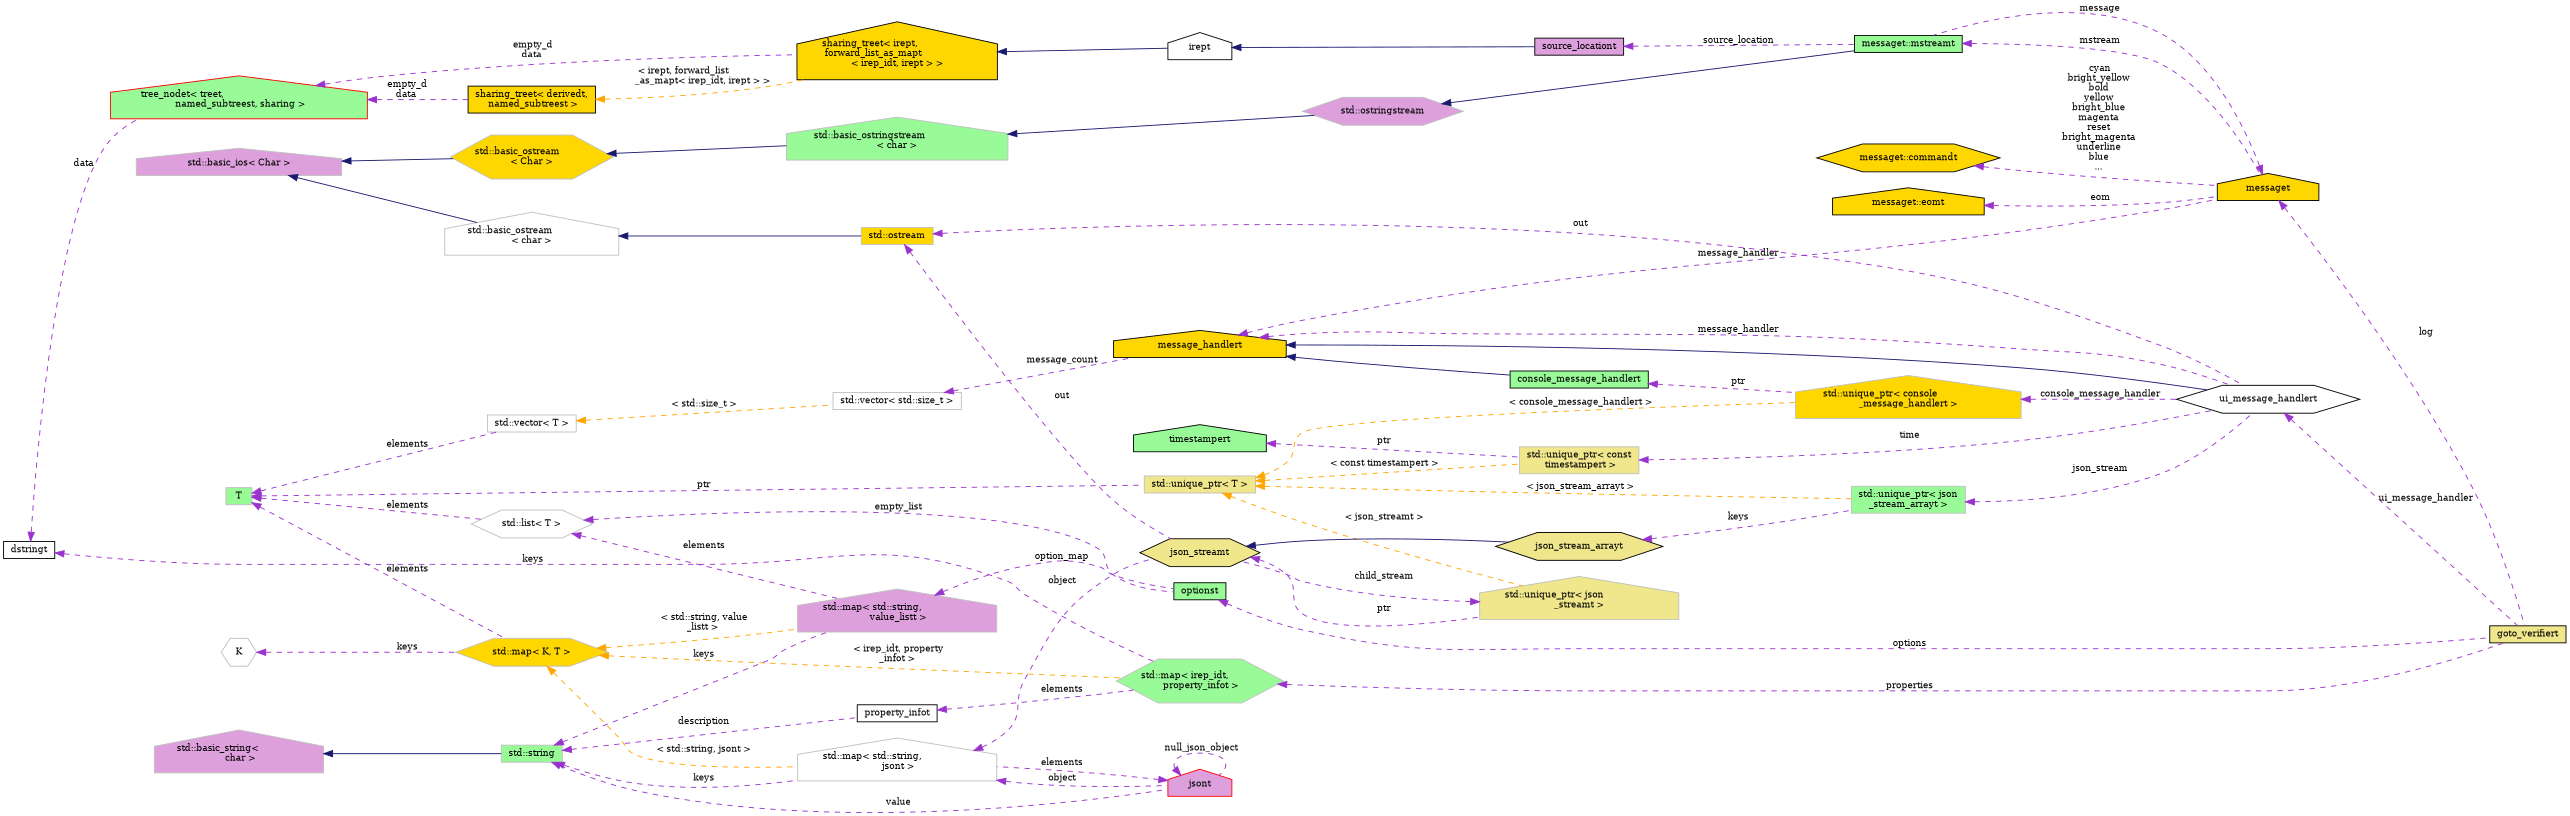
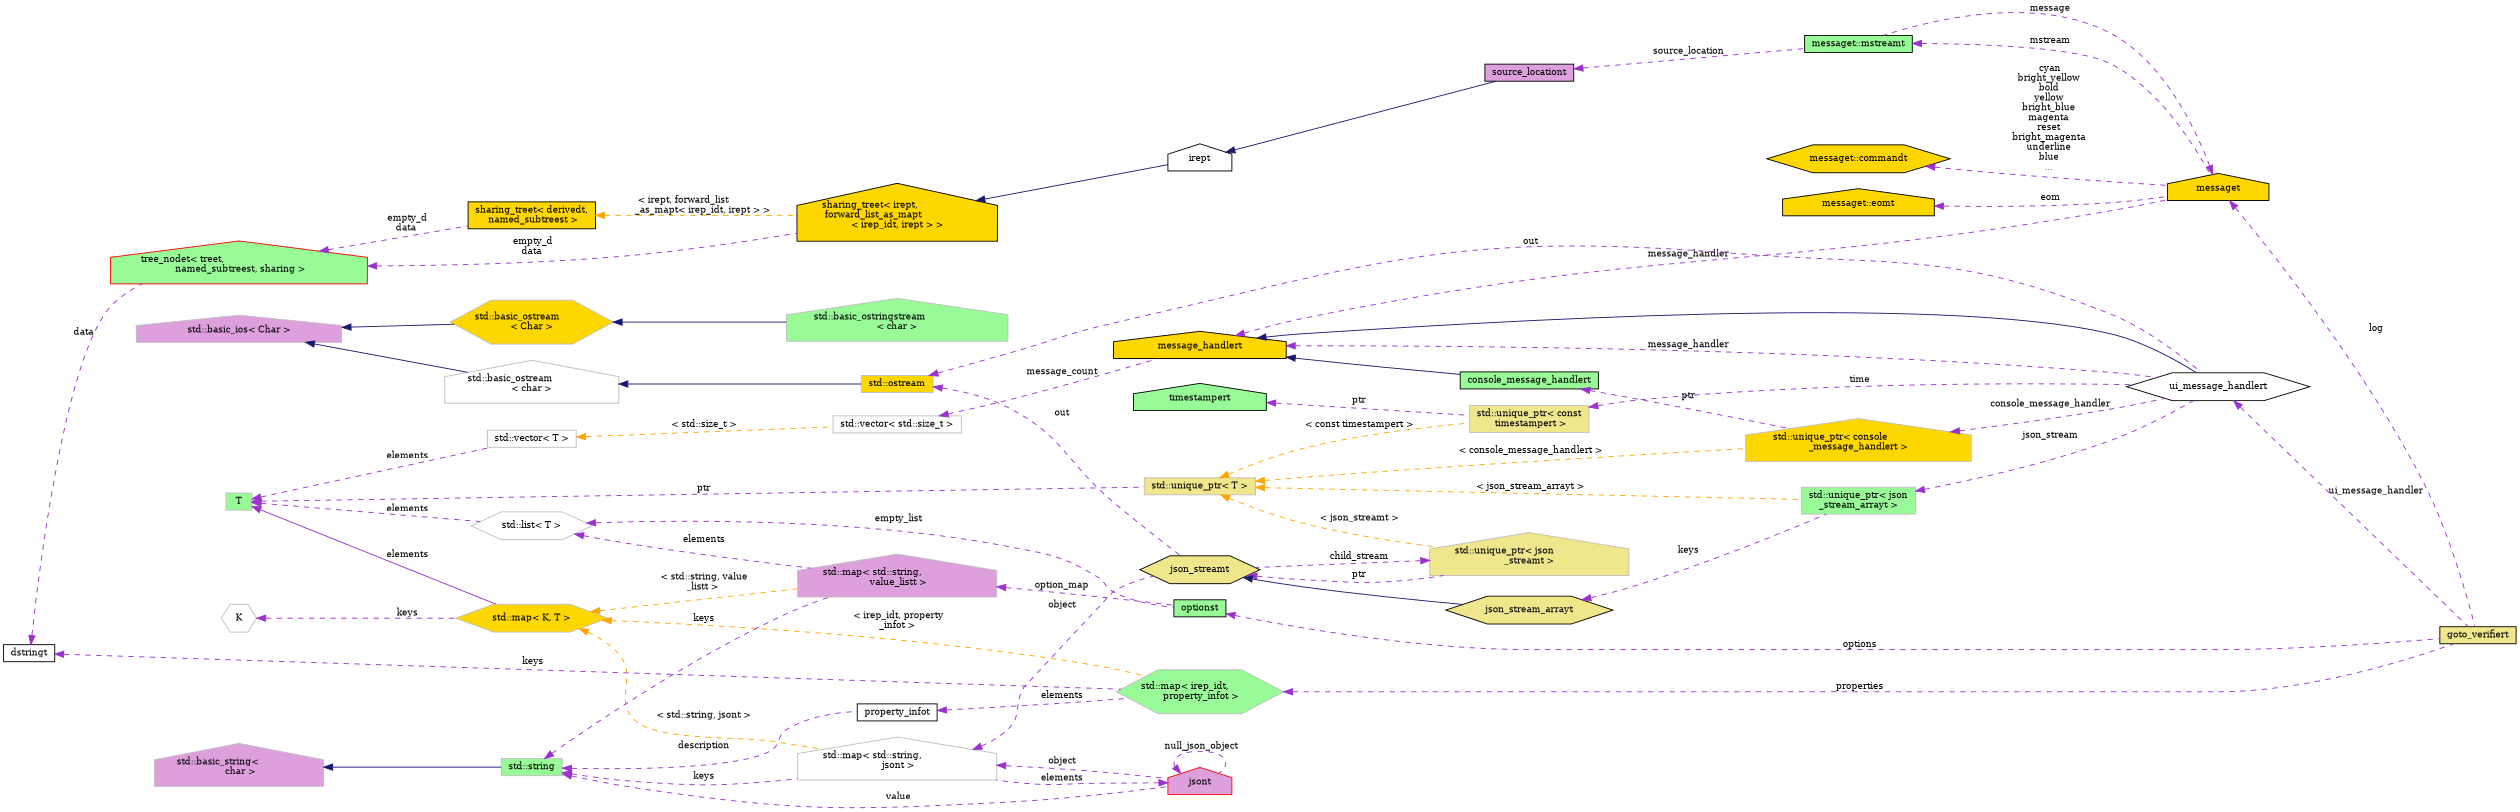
(1383, 111) -> none
(382, 573) -> (378, 557)
